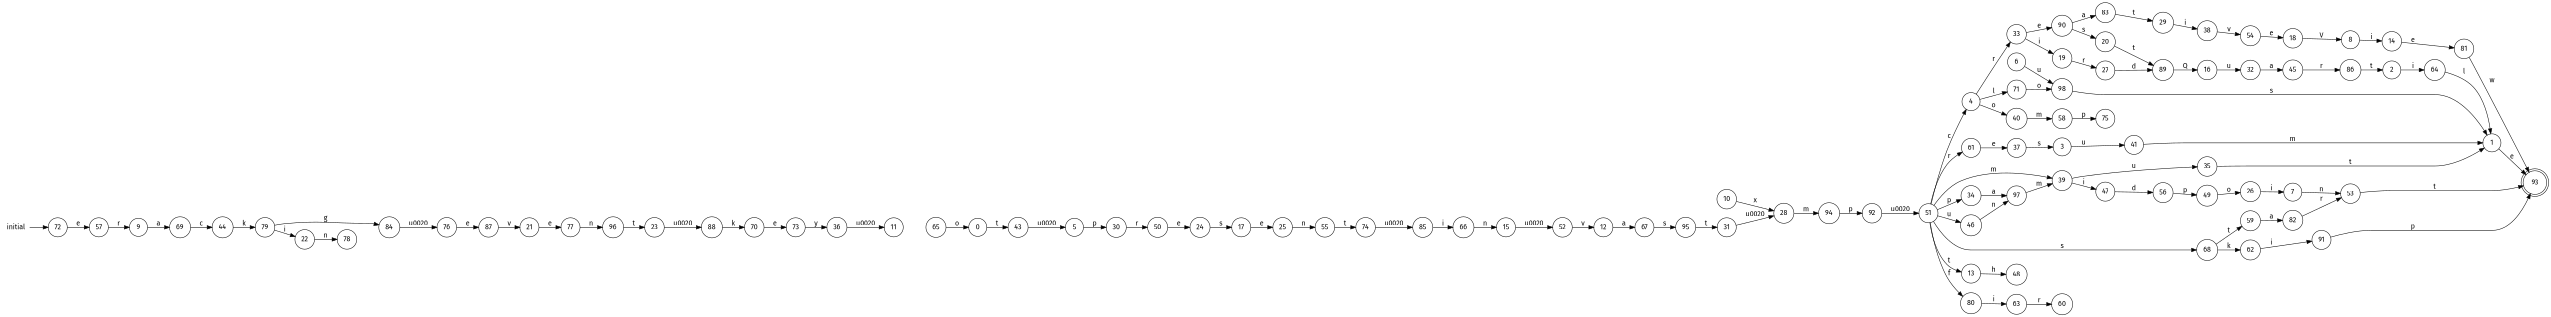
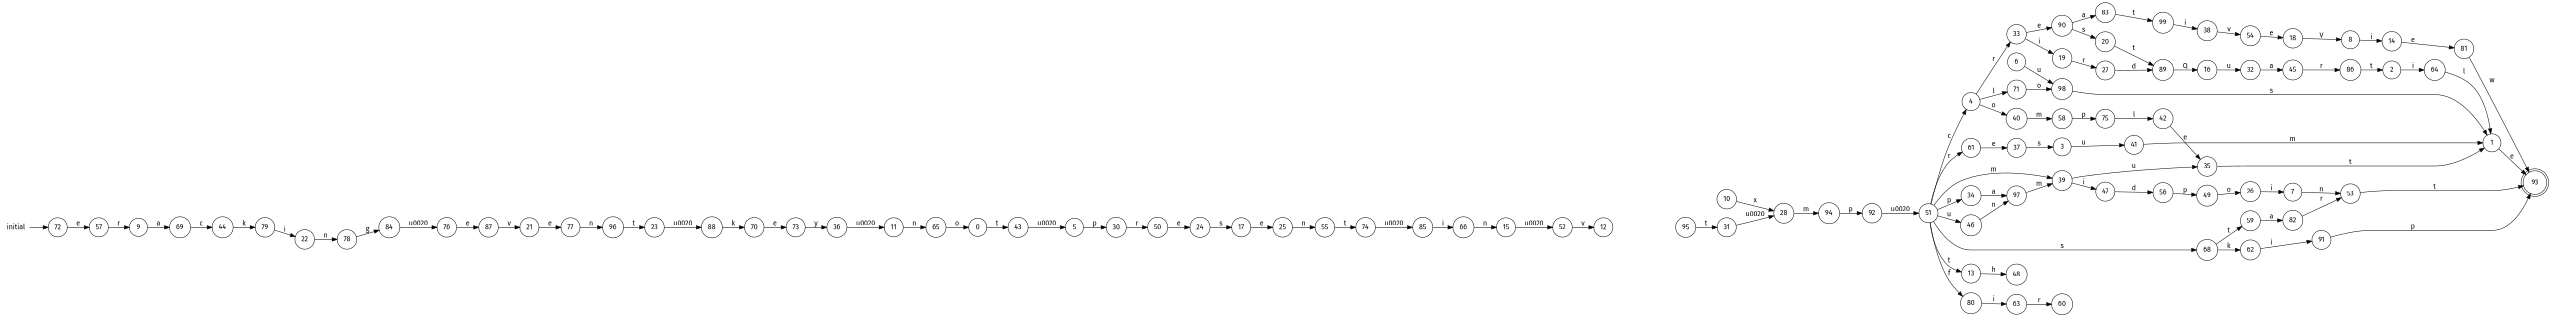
(2163, 23) -> (2163, 23)
none -> (2163, 119)
(324, 222) -> (365, 234)
none -> (912, 227)
(1644, 227) -> none
